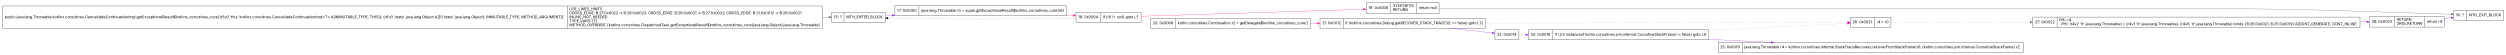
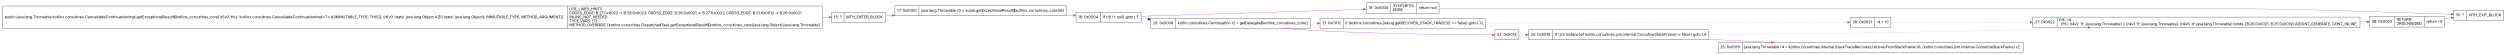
(1401, 10) -> (1398, 10)
(1252, 13) -> (1252, 13)
(982, 19) -> (1144, 19)
(2363, 22) -> (2363, 22)
(1314, 23) -> (1314, 23)
(1667, 23) -> (1667, 23)
(2409, 24) -> (2409, 24)
(1778, 27) -> (1898, 32)
(1471, 30) -> (1387, 33)
(1522, 35) -> (1522, 35)
(1740, 41) -> (1740, 41)
